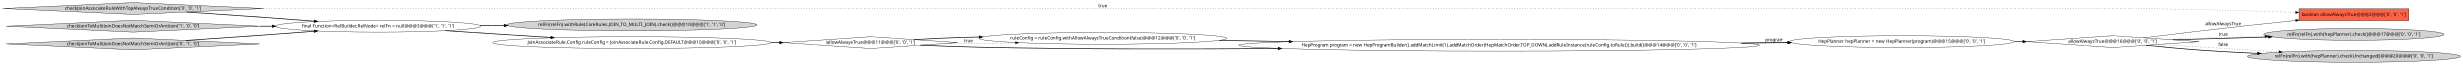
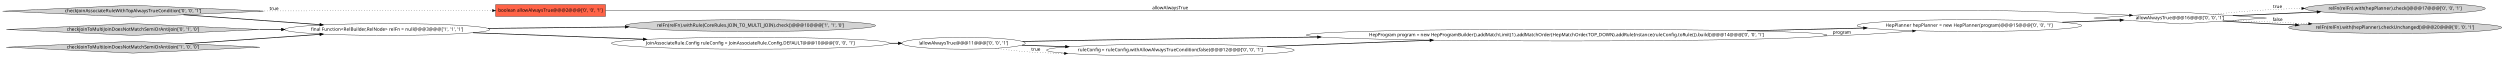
(2220, 29) -> (1368, 10)
(870, 43) -> (964, 43)
